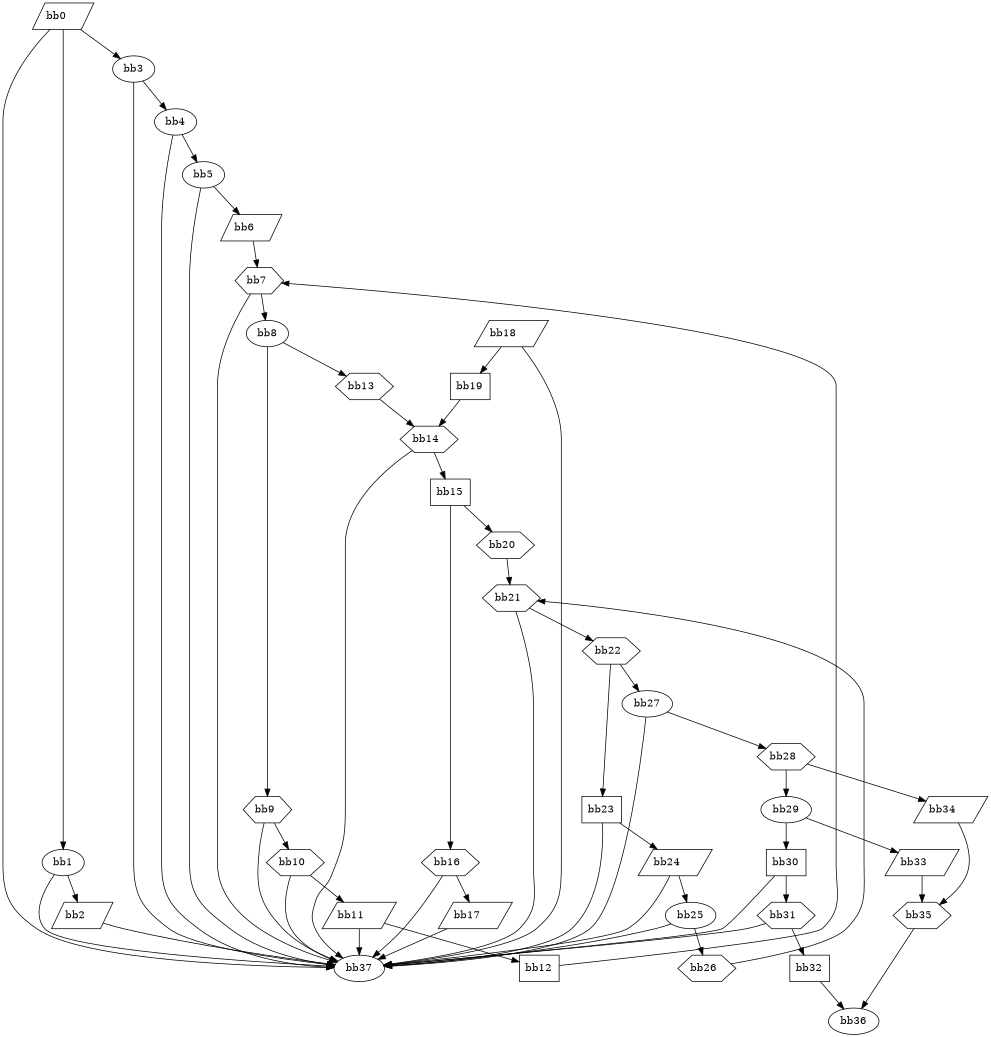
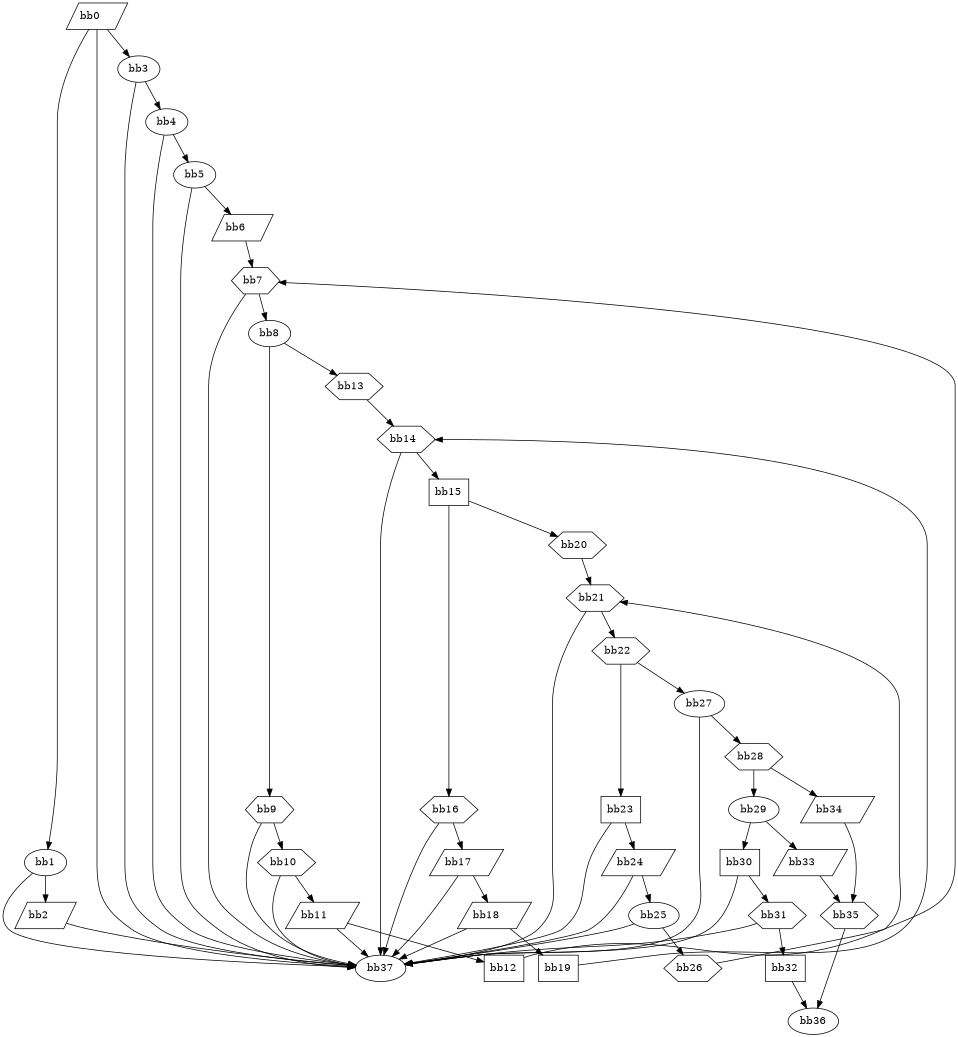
none -> (479, 886)
